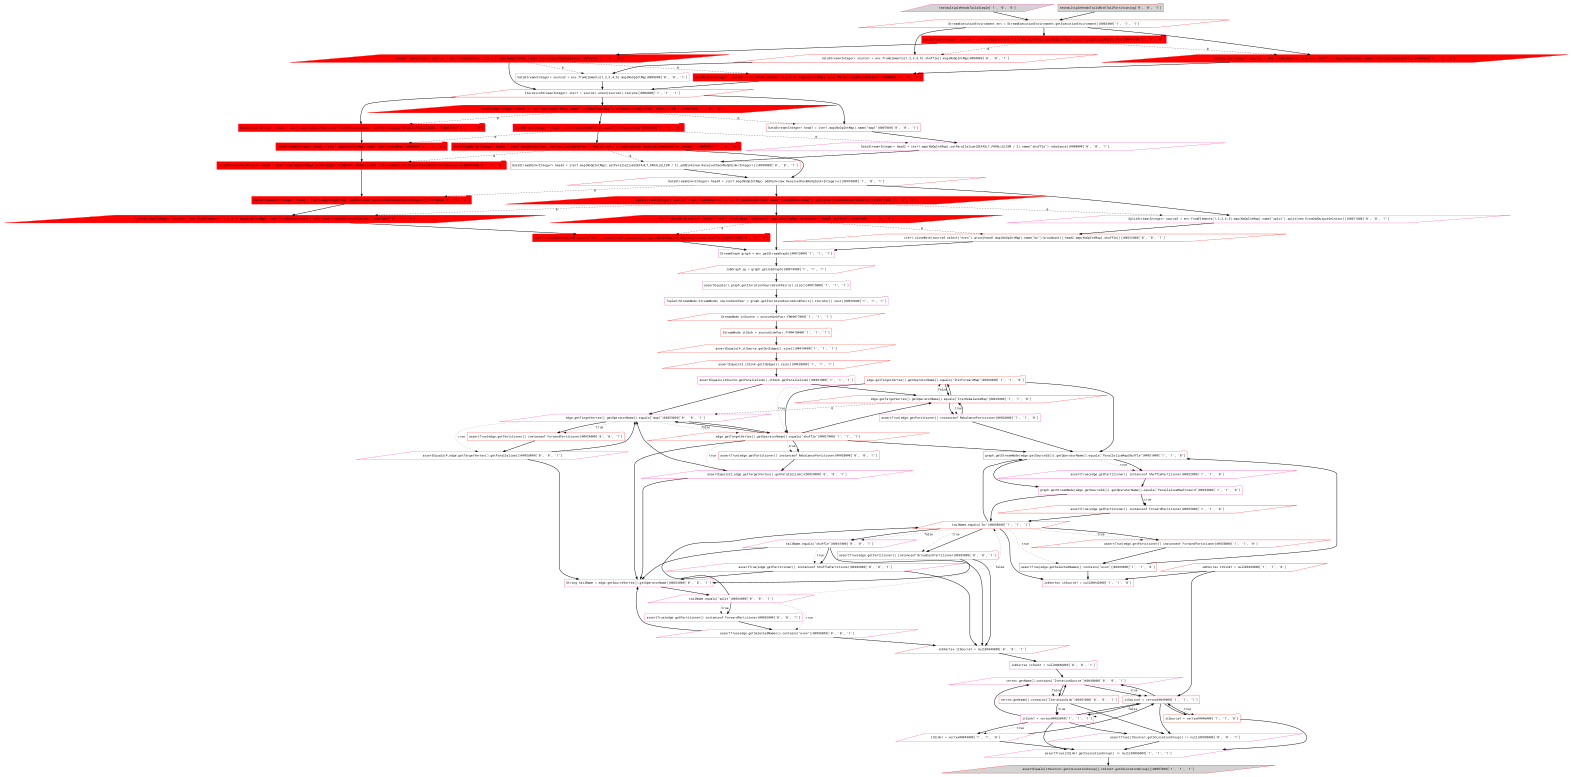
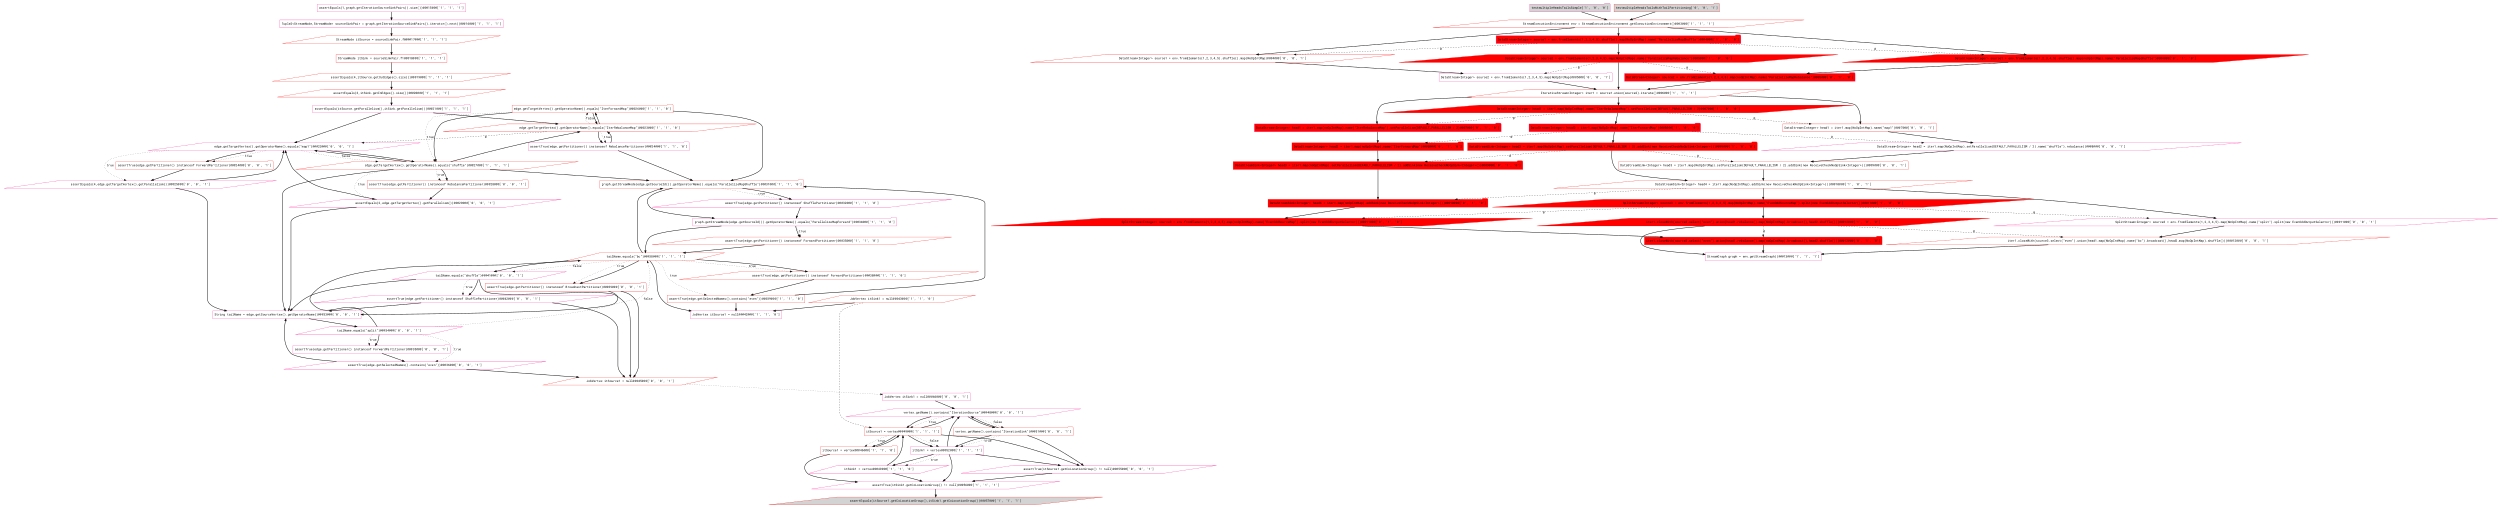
(977, 8) -> (1570, 8)
(776, 270) -> none
(1192, 628) -> (840, 367)
(1017, 657) -> (783, 389)
(1107, 709) -> none
